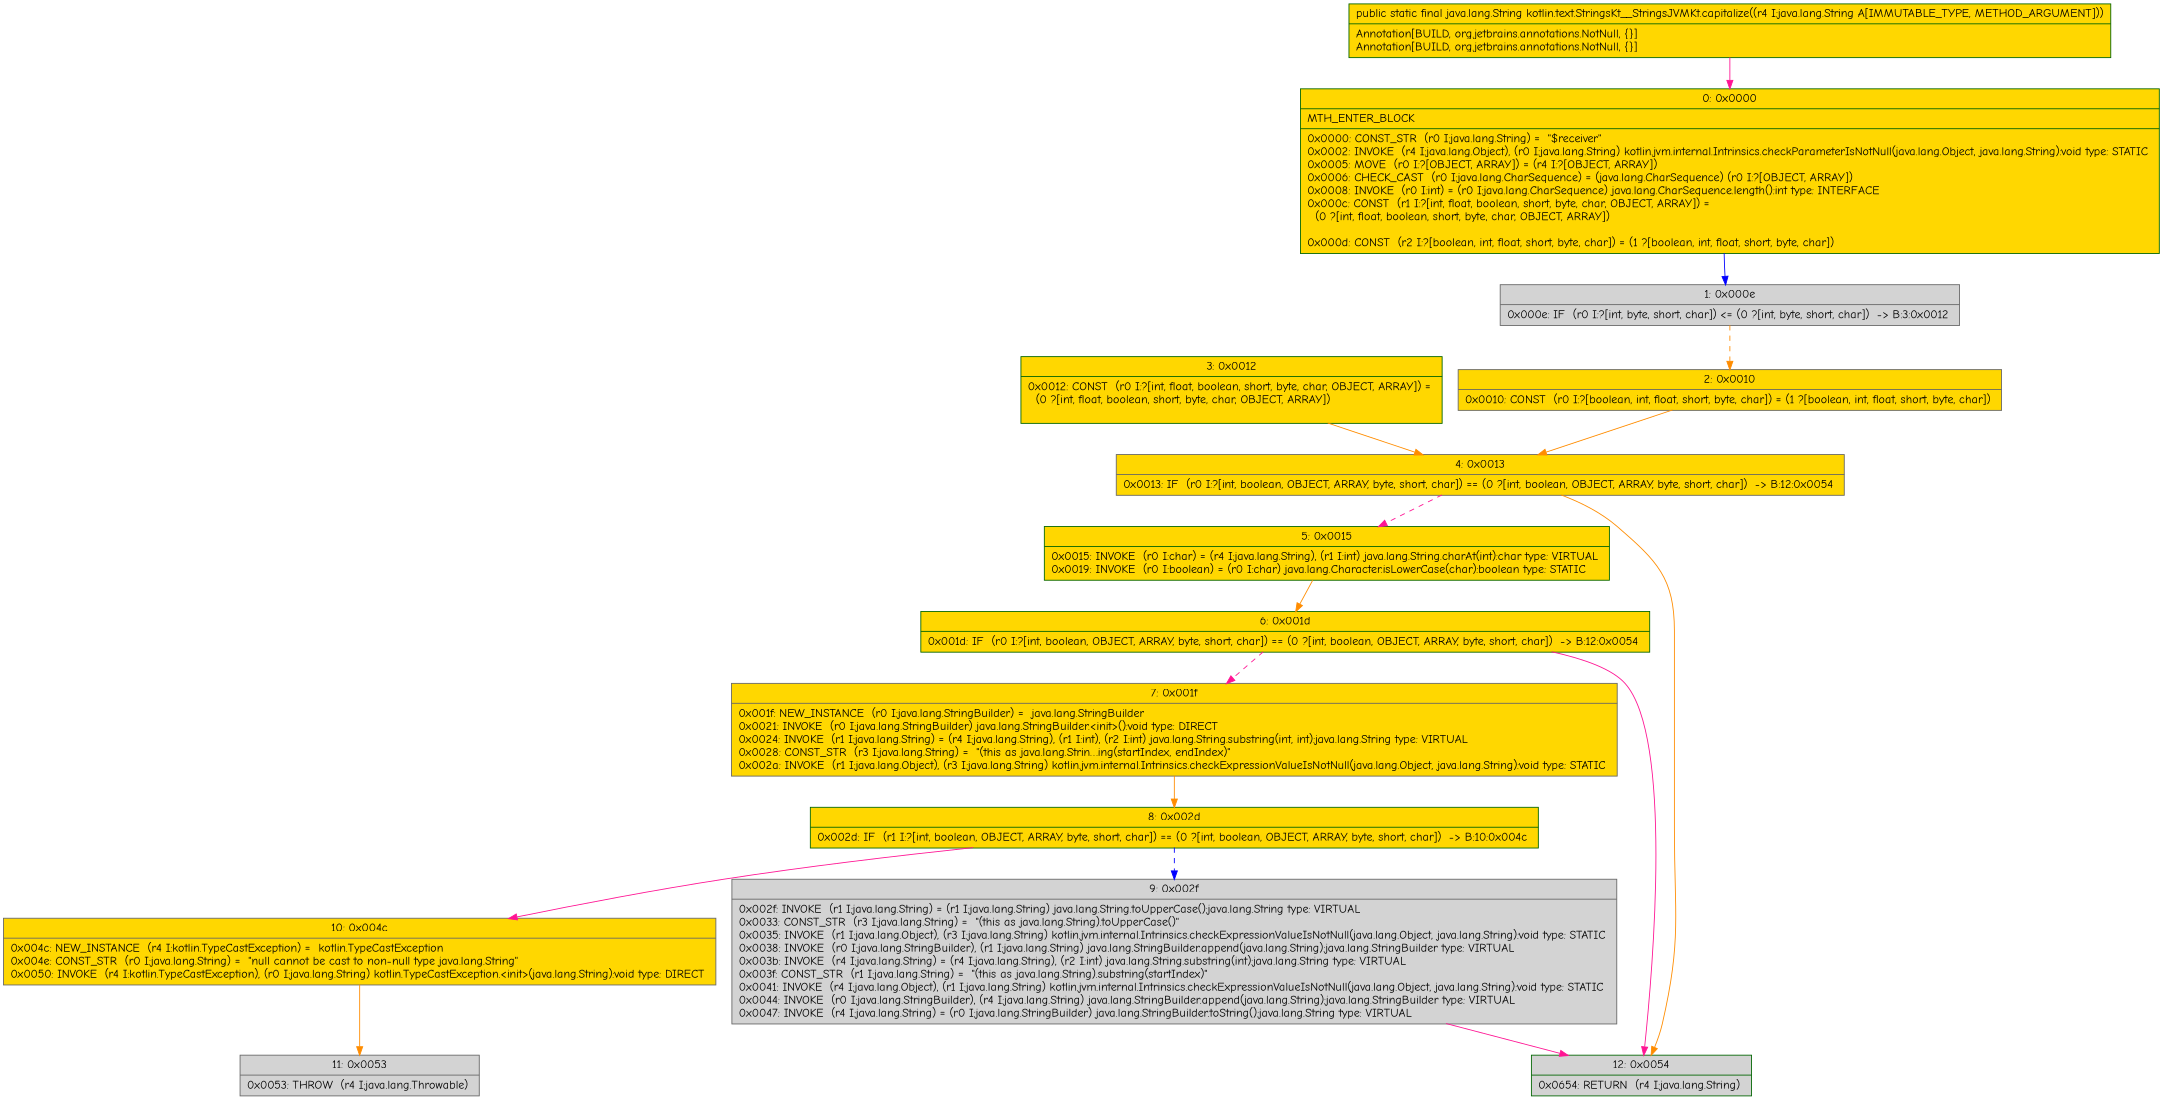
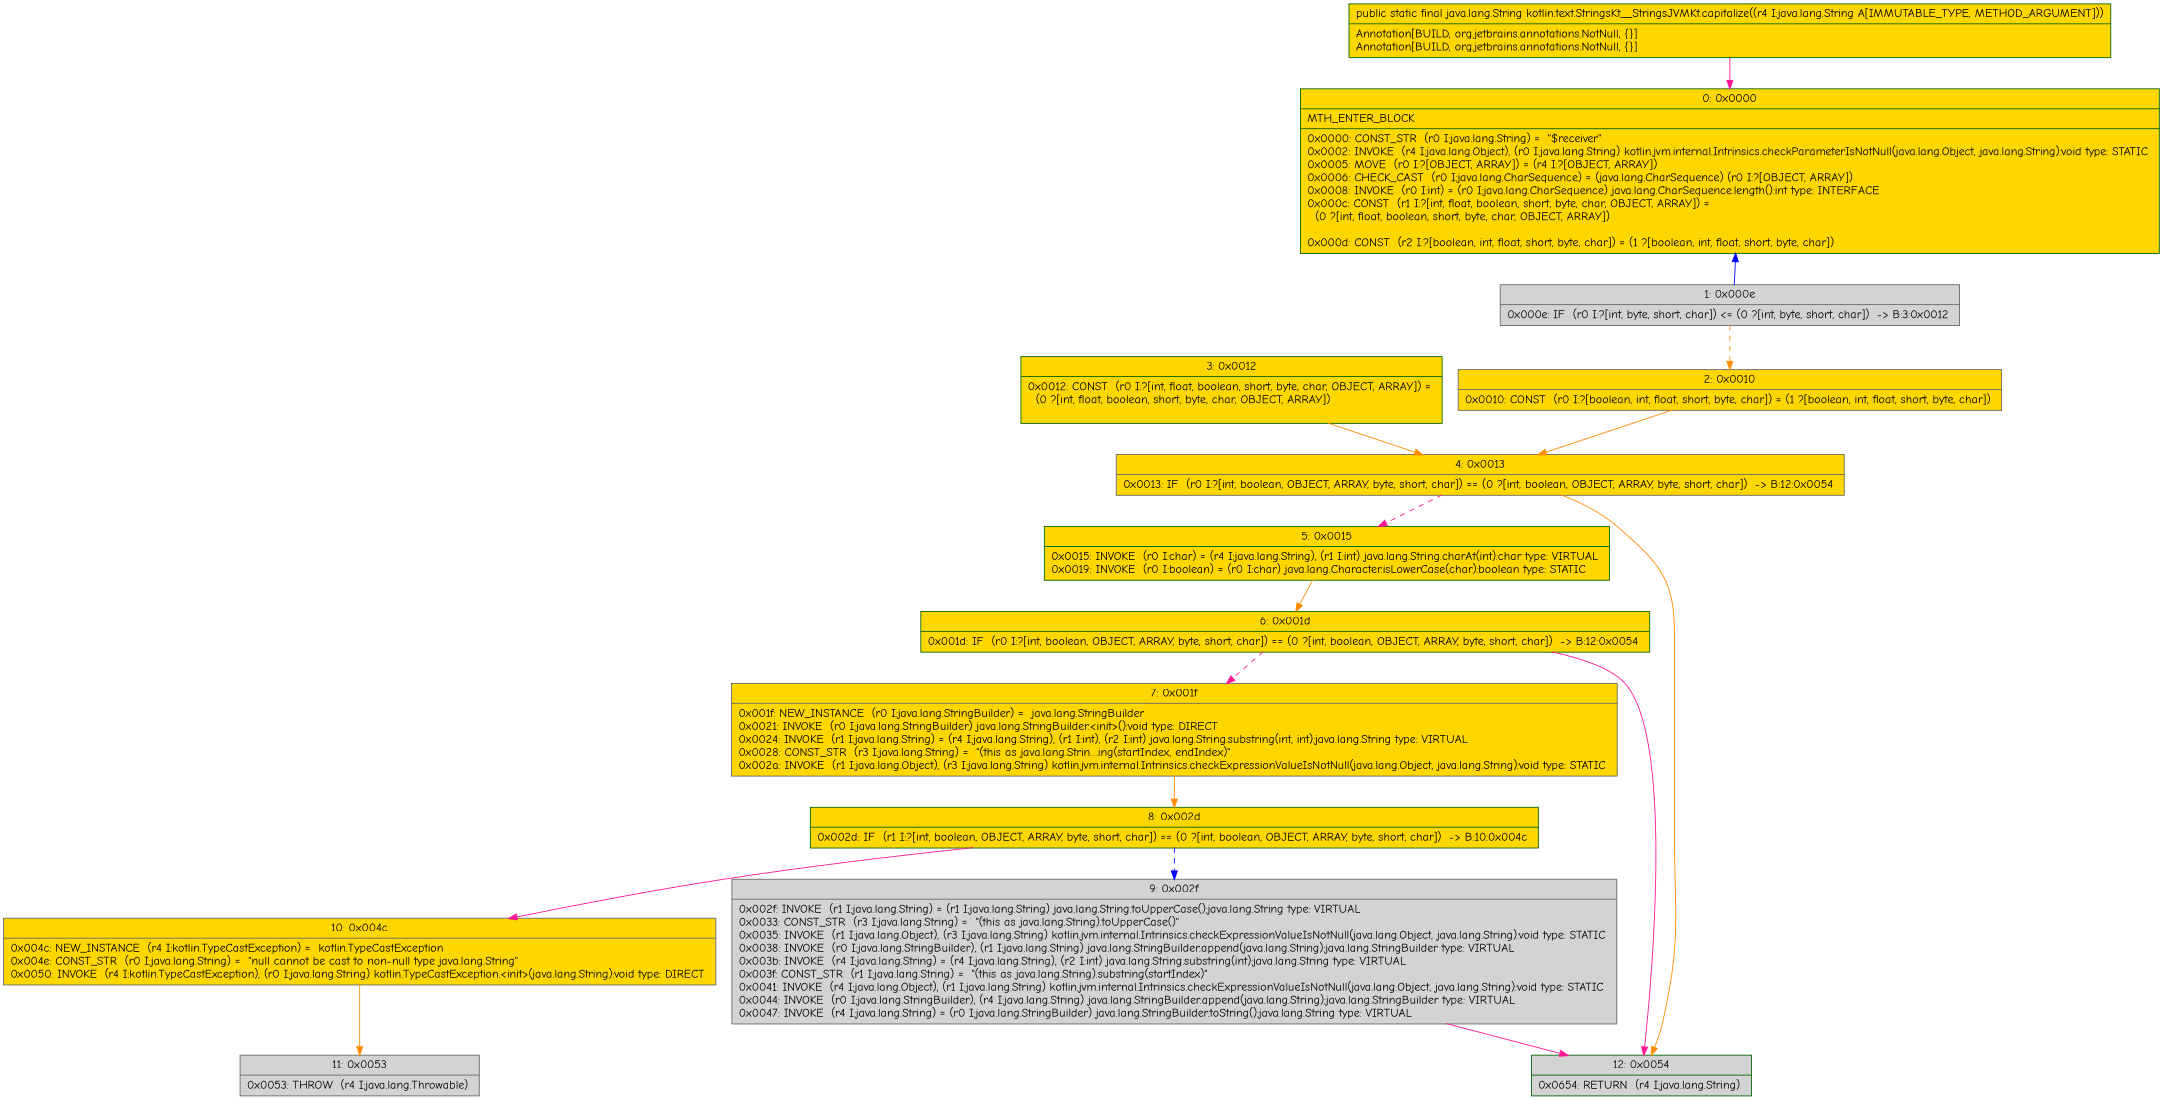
(1724, 265) -> (1735, 273)
